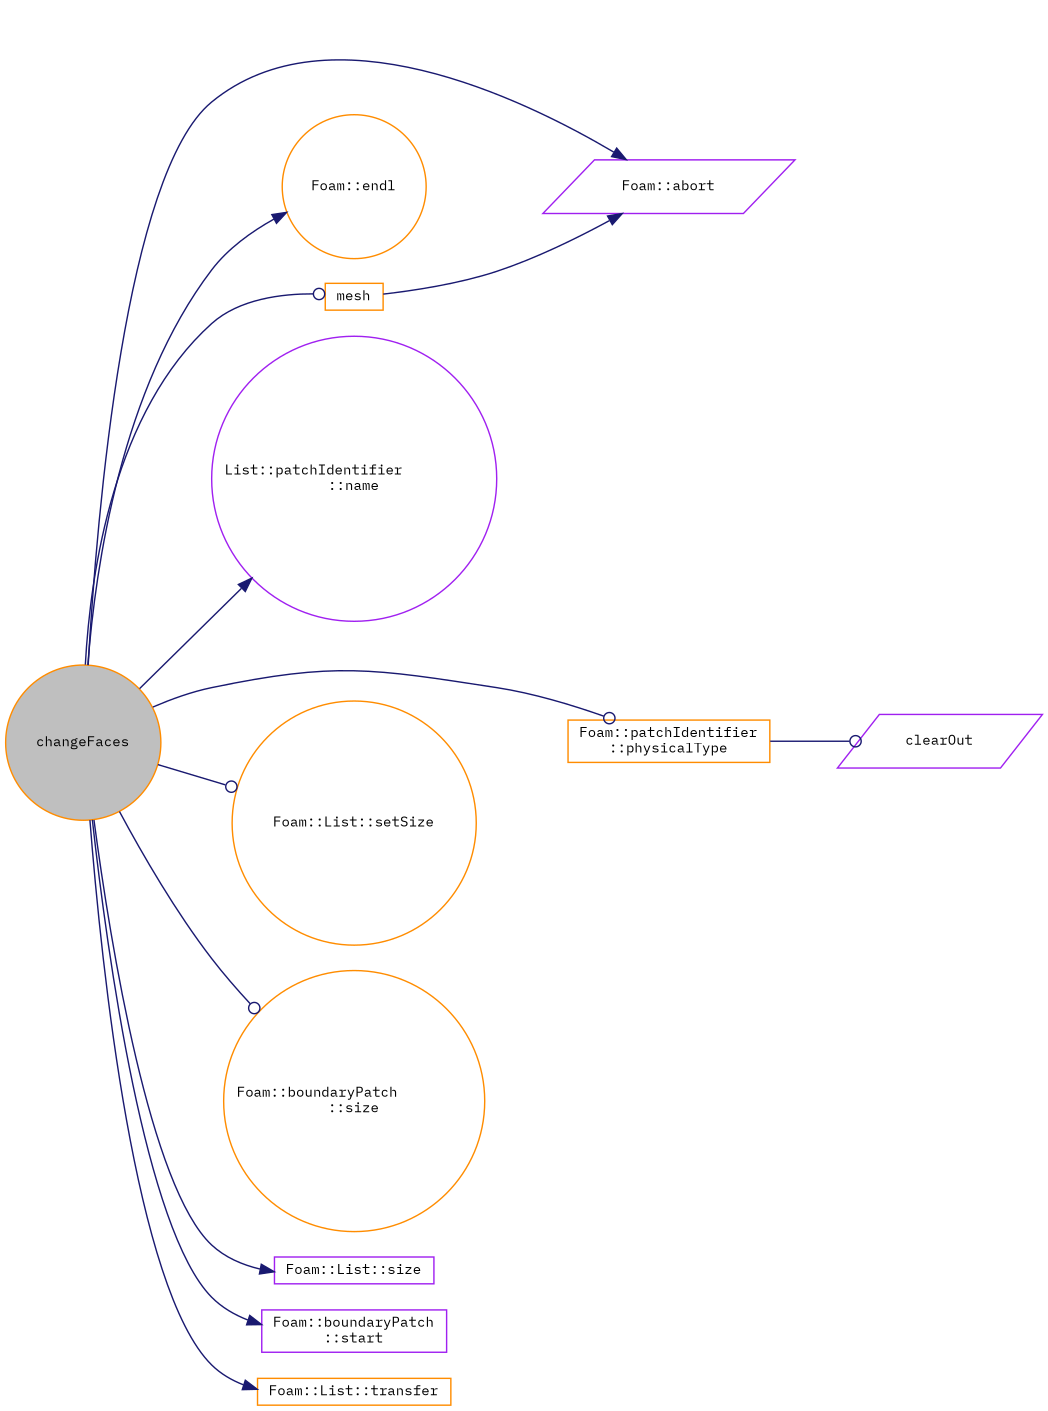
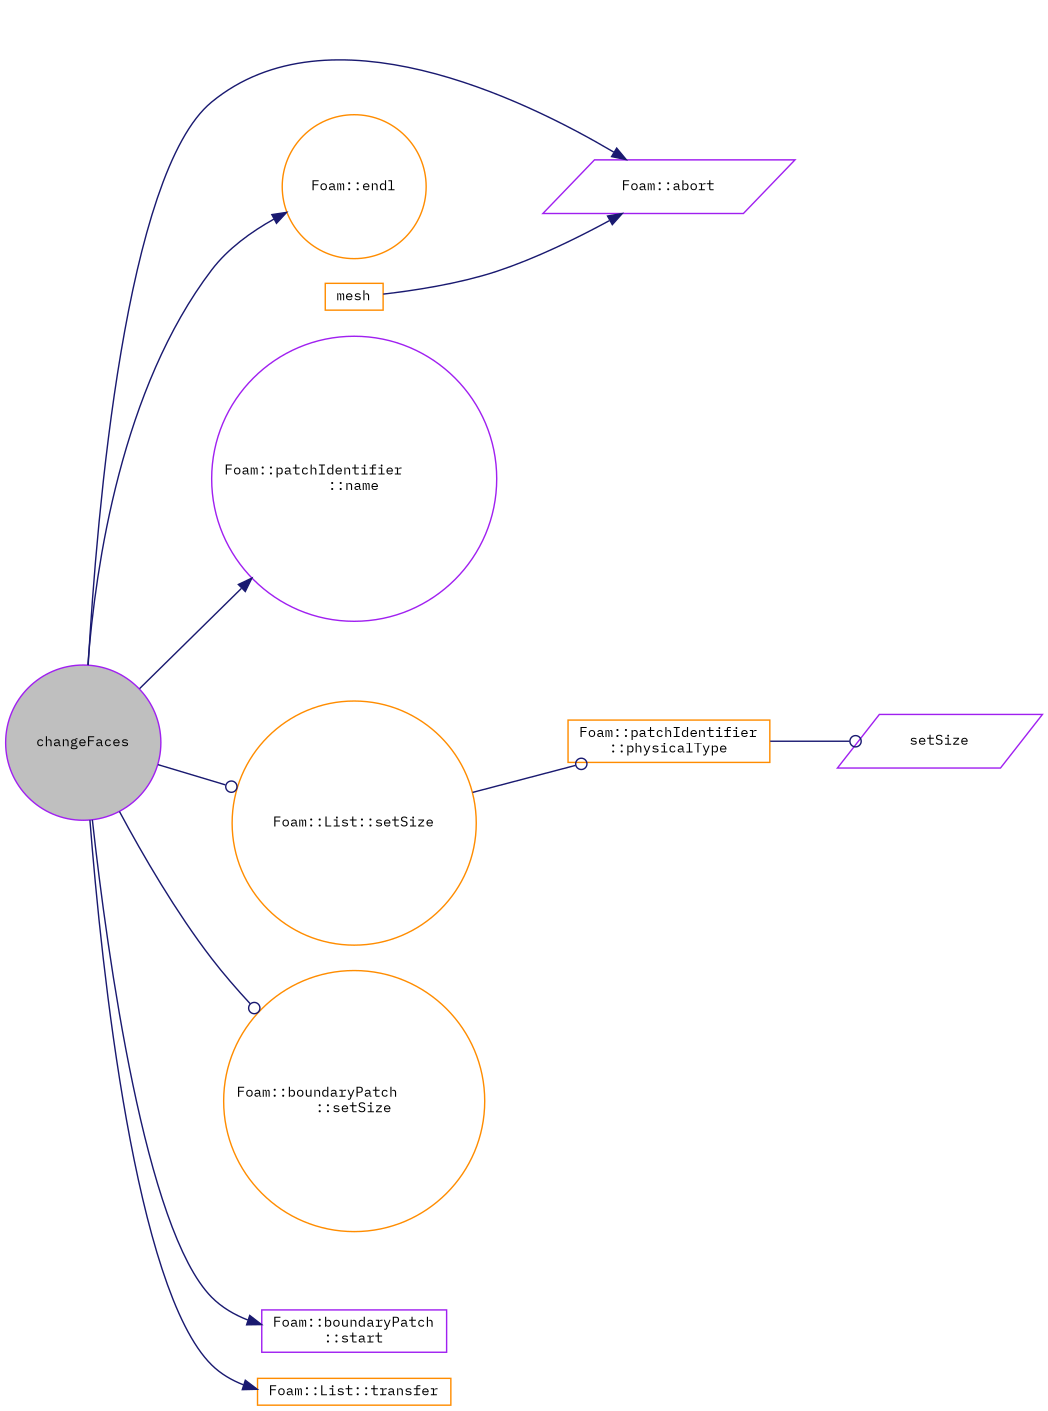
(153, 399) -> none
(354, 479) -> (354, 479)
(379, 672) -> (524, 779)
(940, 741) -> (940, 741)
(83, 743) -> (83, 743)
(354, 1101) -> (354, 1101)
(354, 1270) -> none
